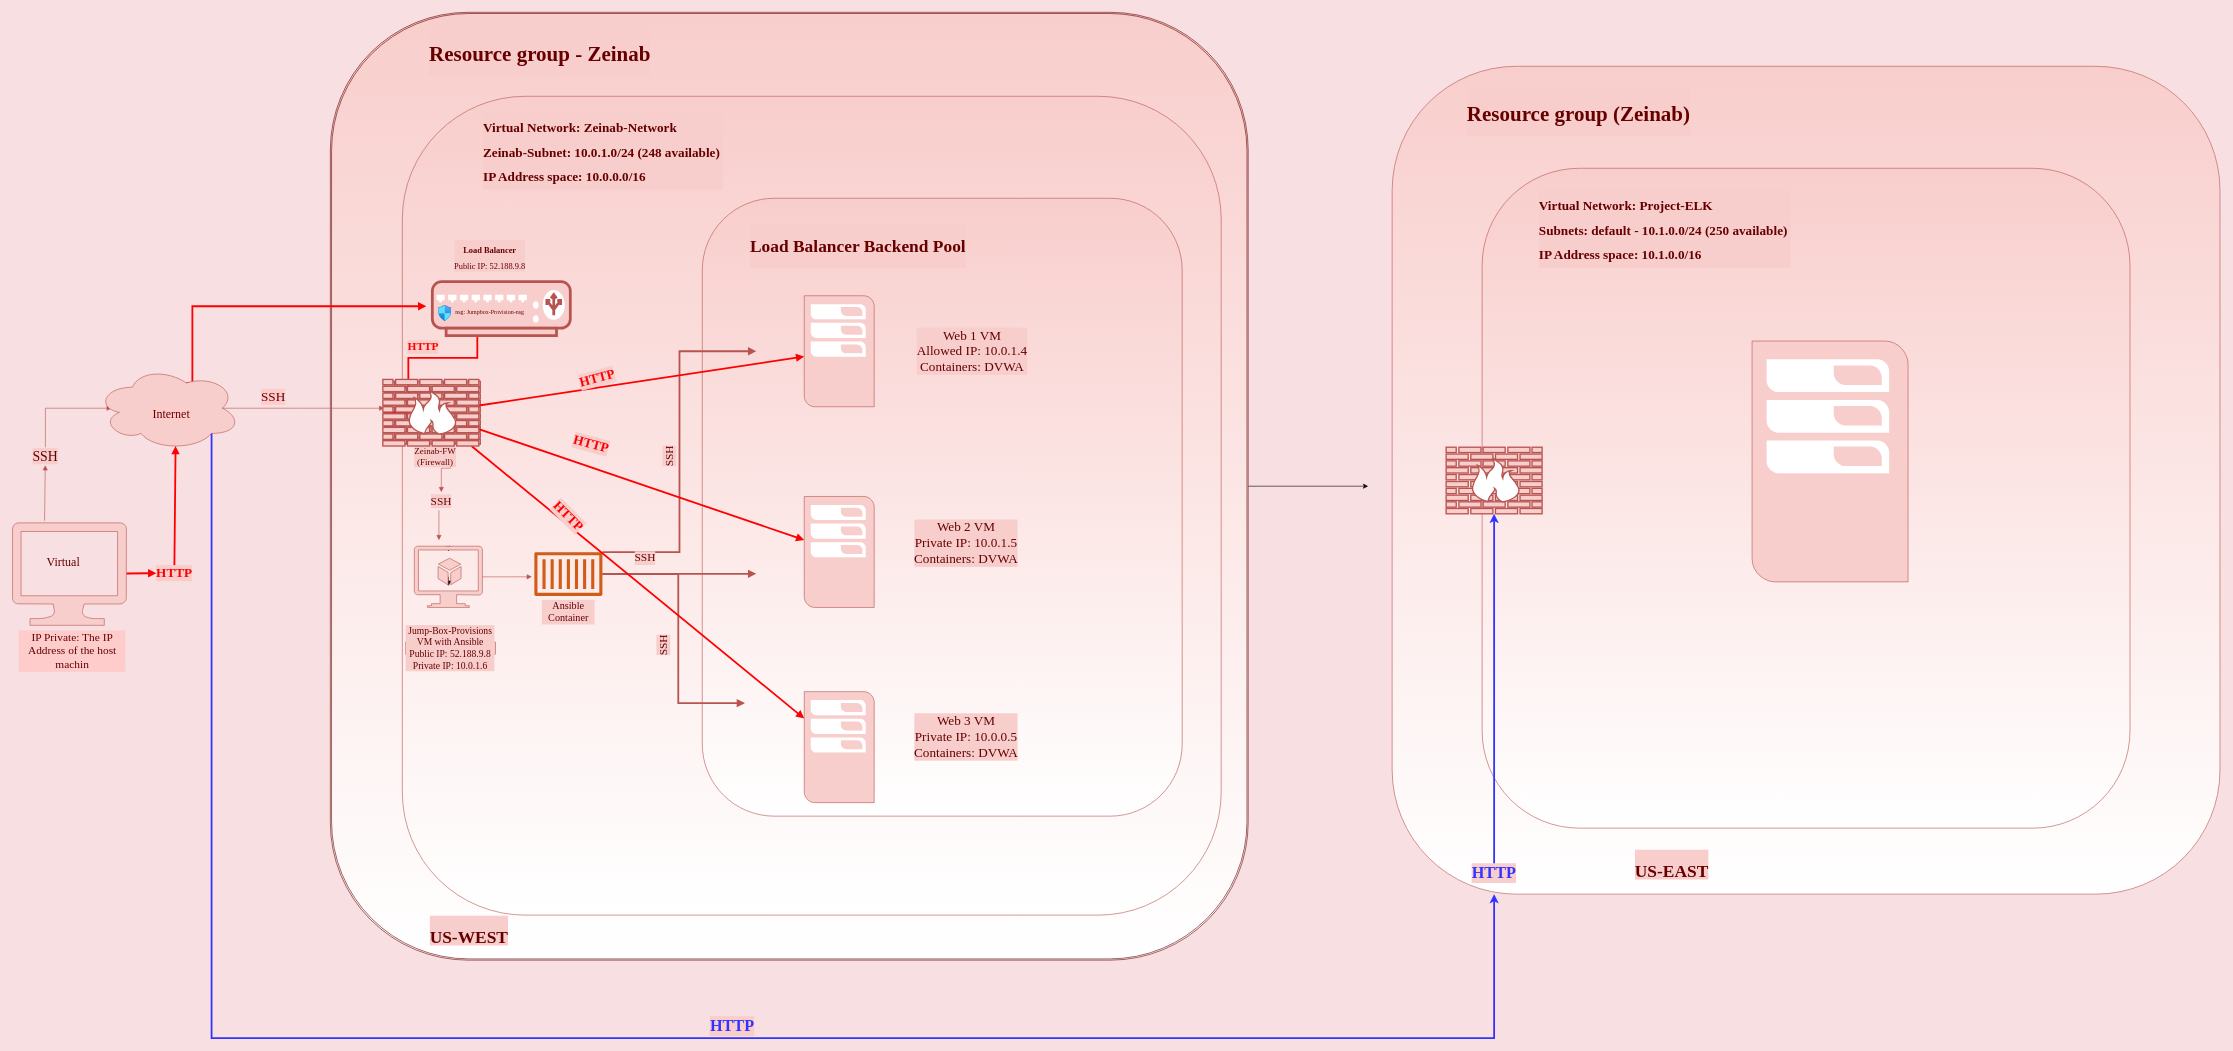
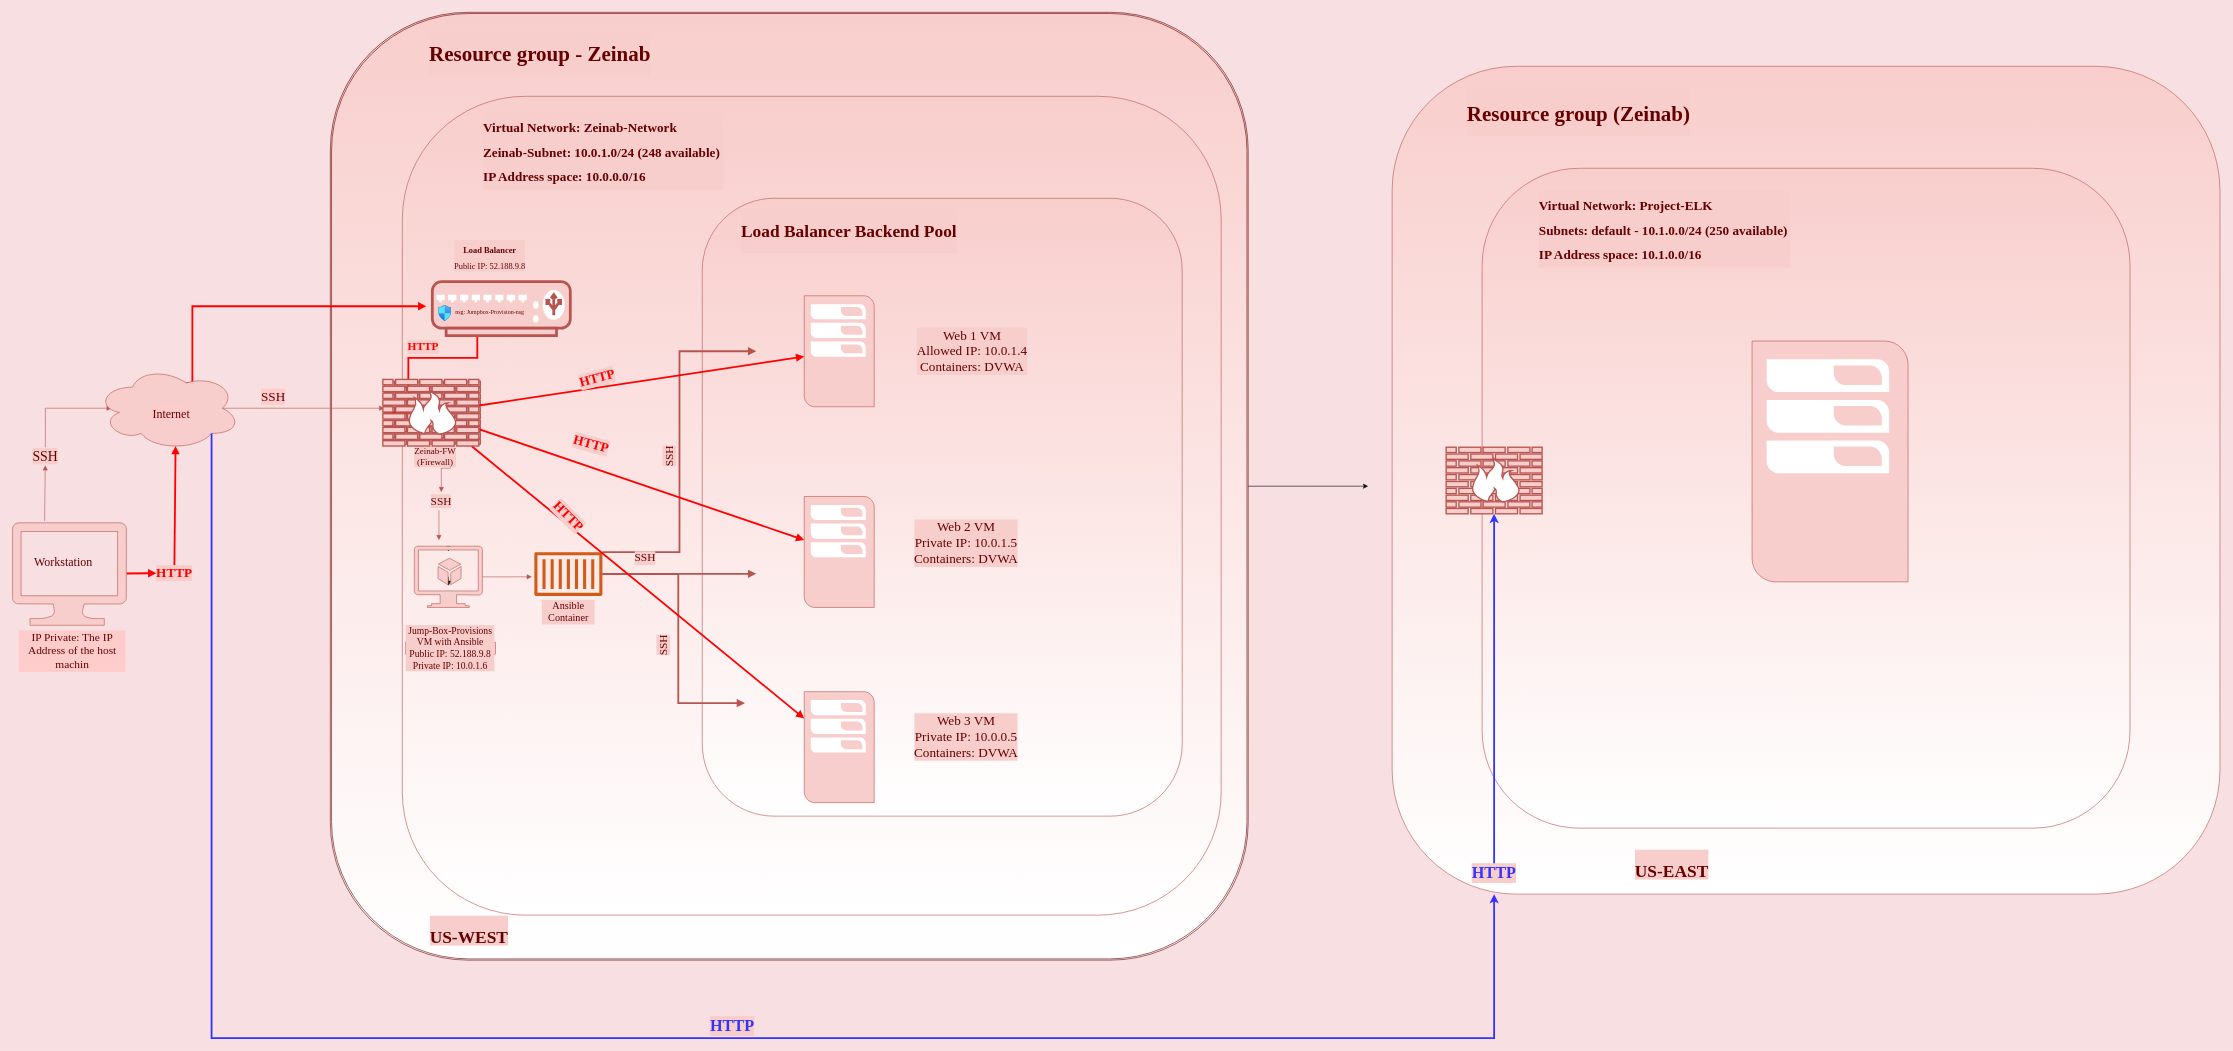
(870, 252) -> (861, 237)
(63, 561) -> (63, 561)
